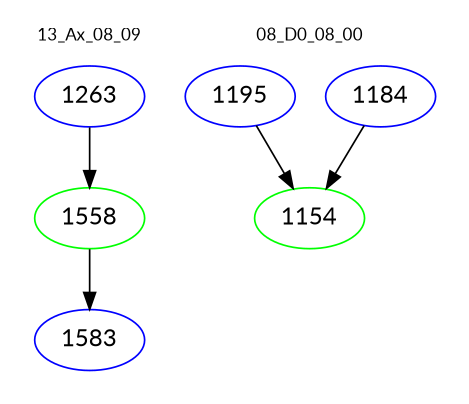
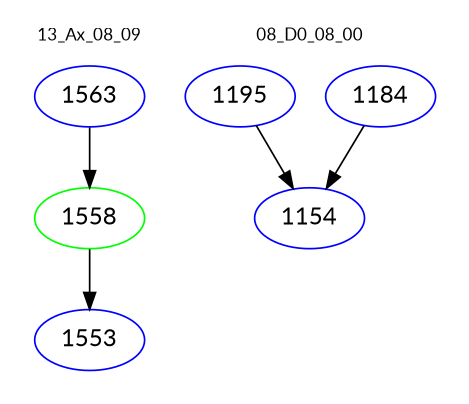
(90, 96) -> (90, 96)
(310, 218) -> (310, 218)
(90, 340) -> (90, 340)
